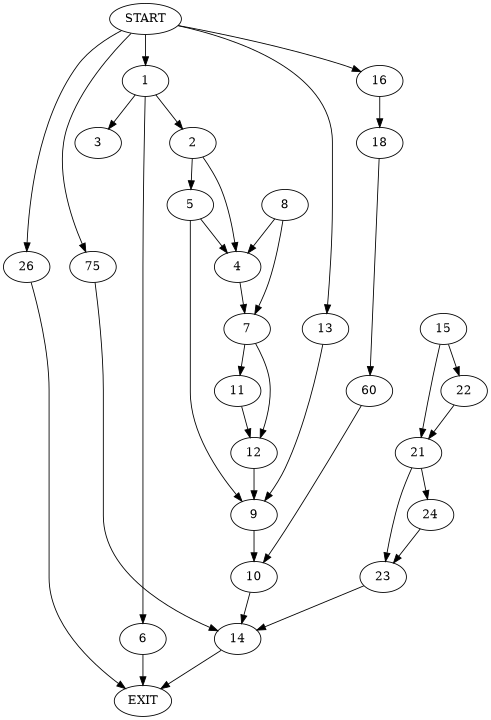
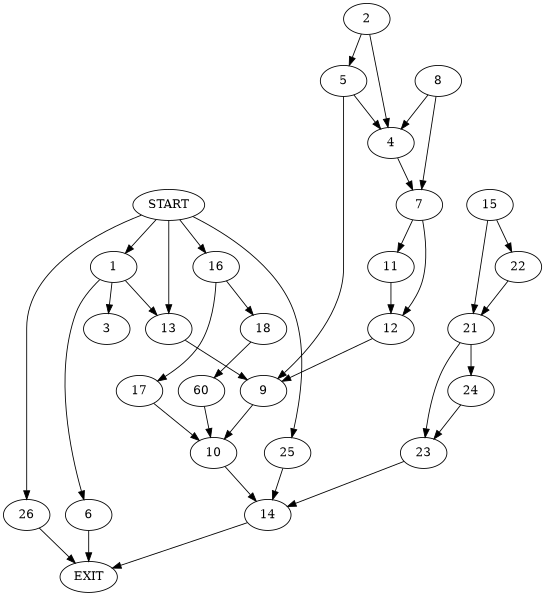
(167, 109) -> (138, 295)
(93, 267) -> (288, 453)
none -> (140, 391)
